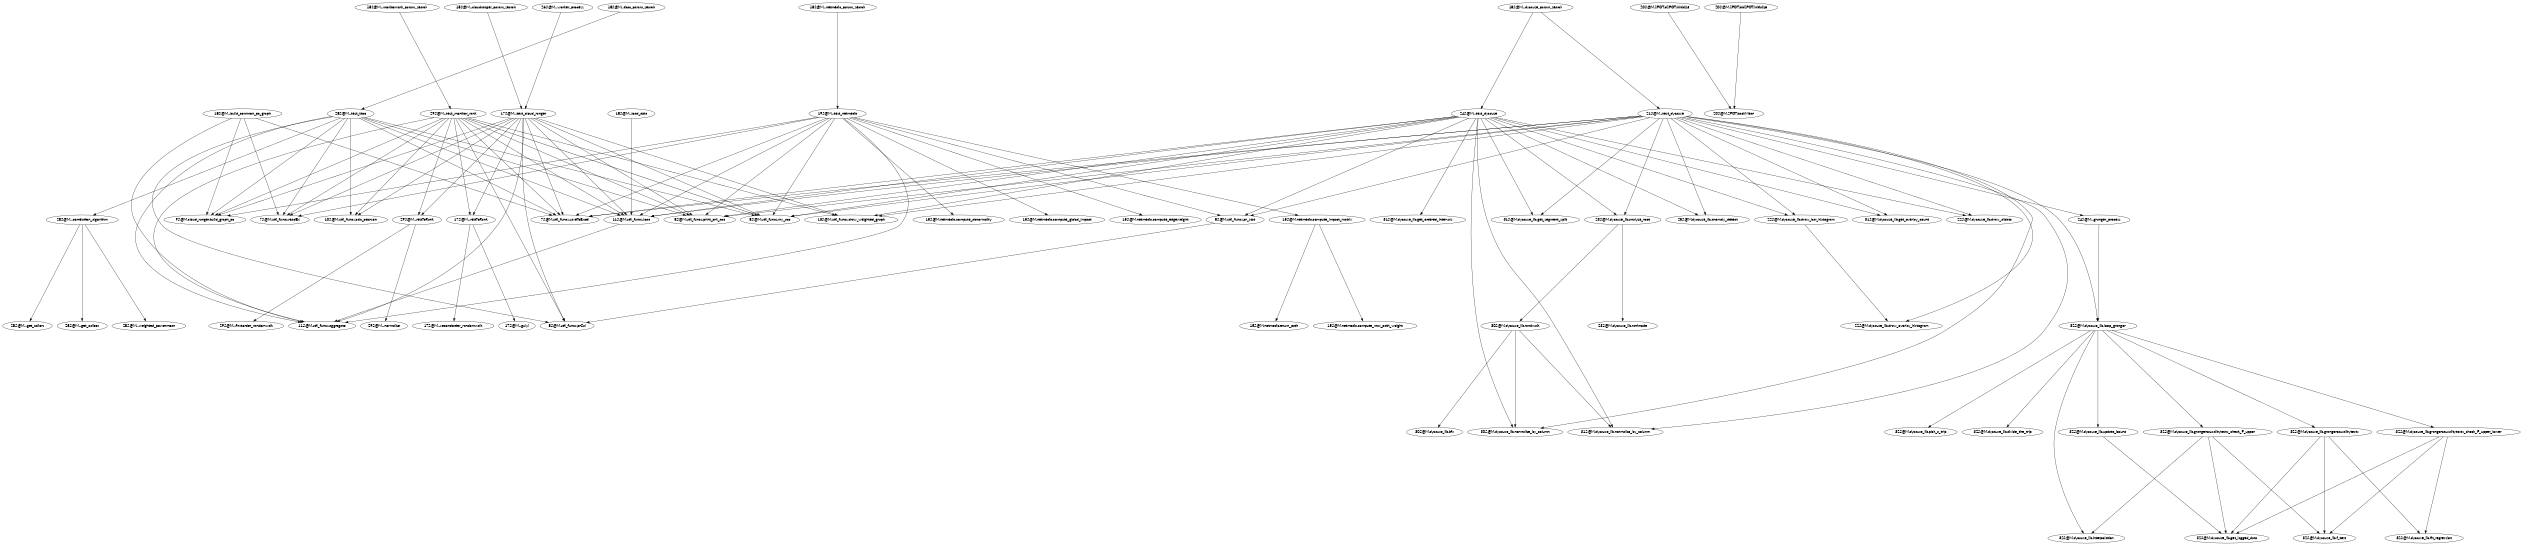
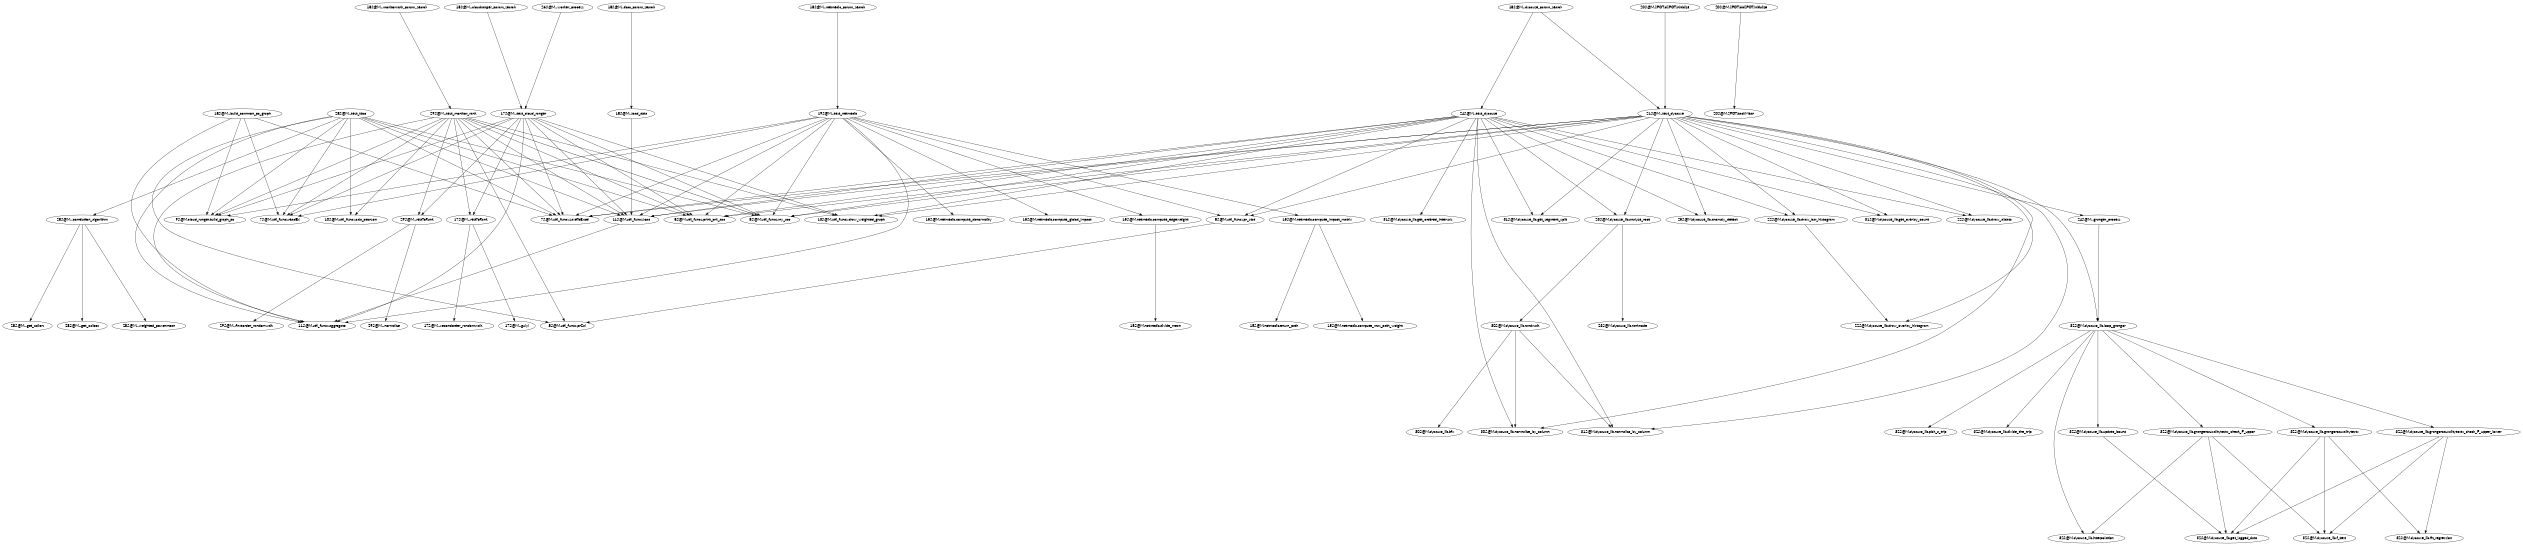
(1699, 59) -> (1665, 59)
(492, 60) -> (631, 59)
(438, 166) -> none
(528, 222) -> none
none -> (1155, 326)
